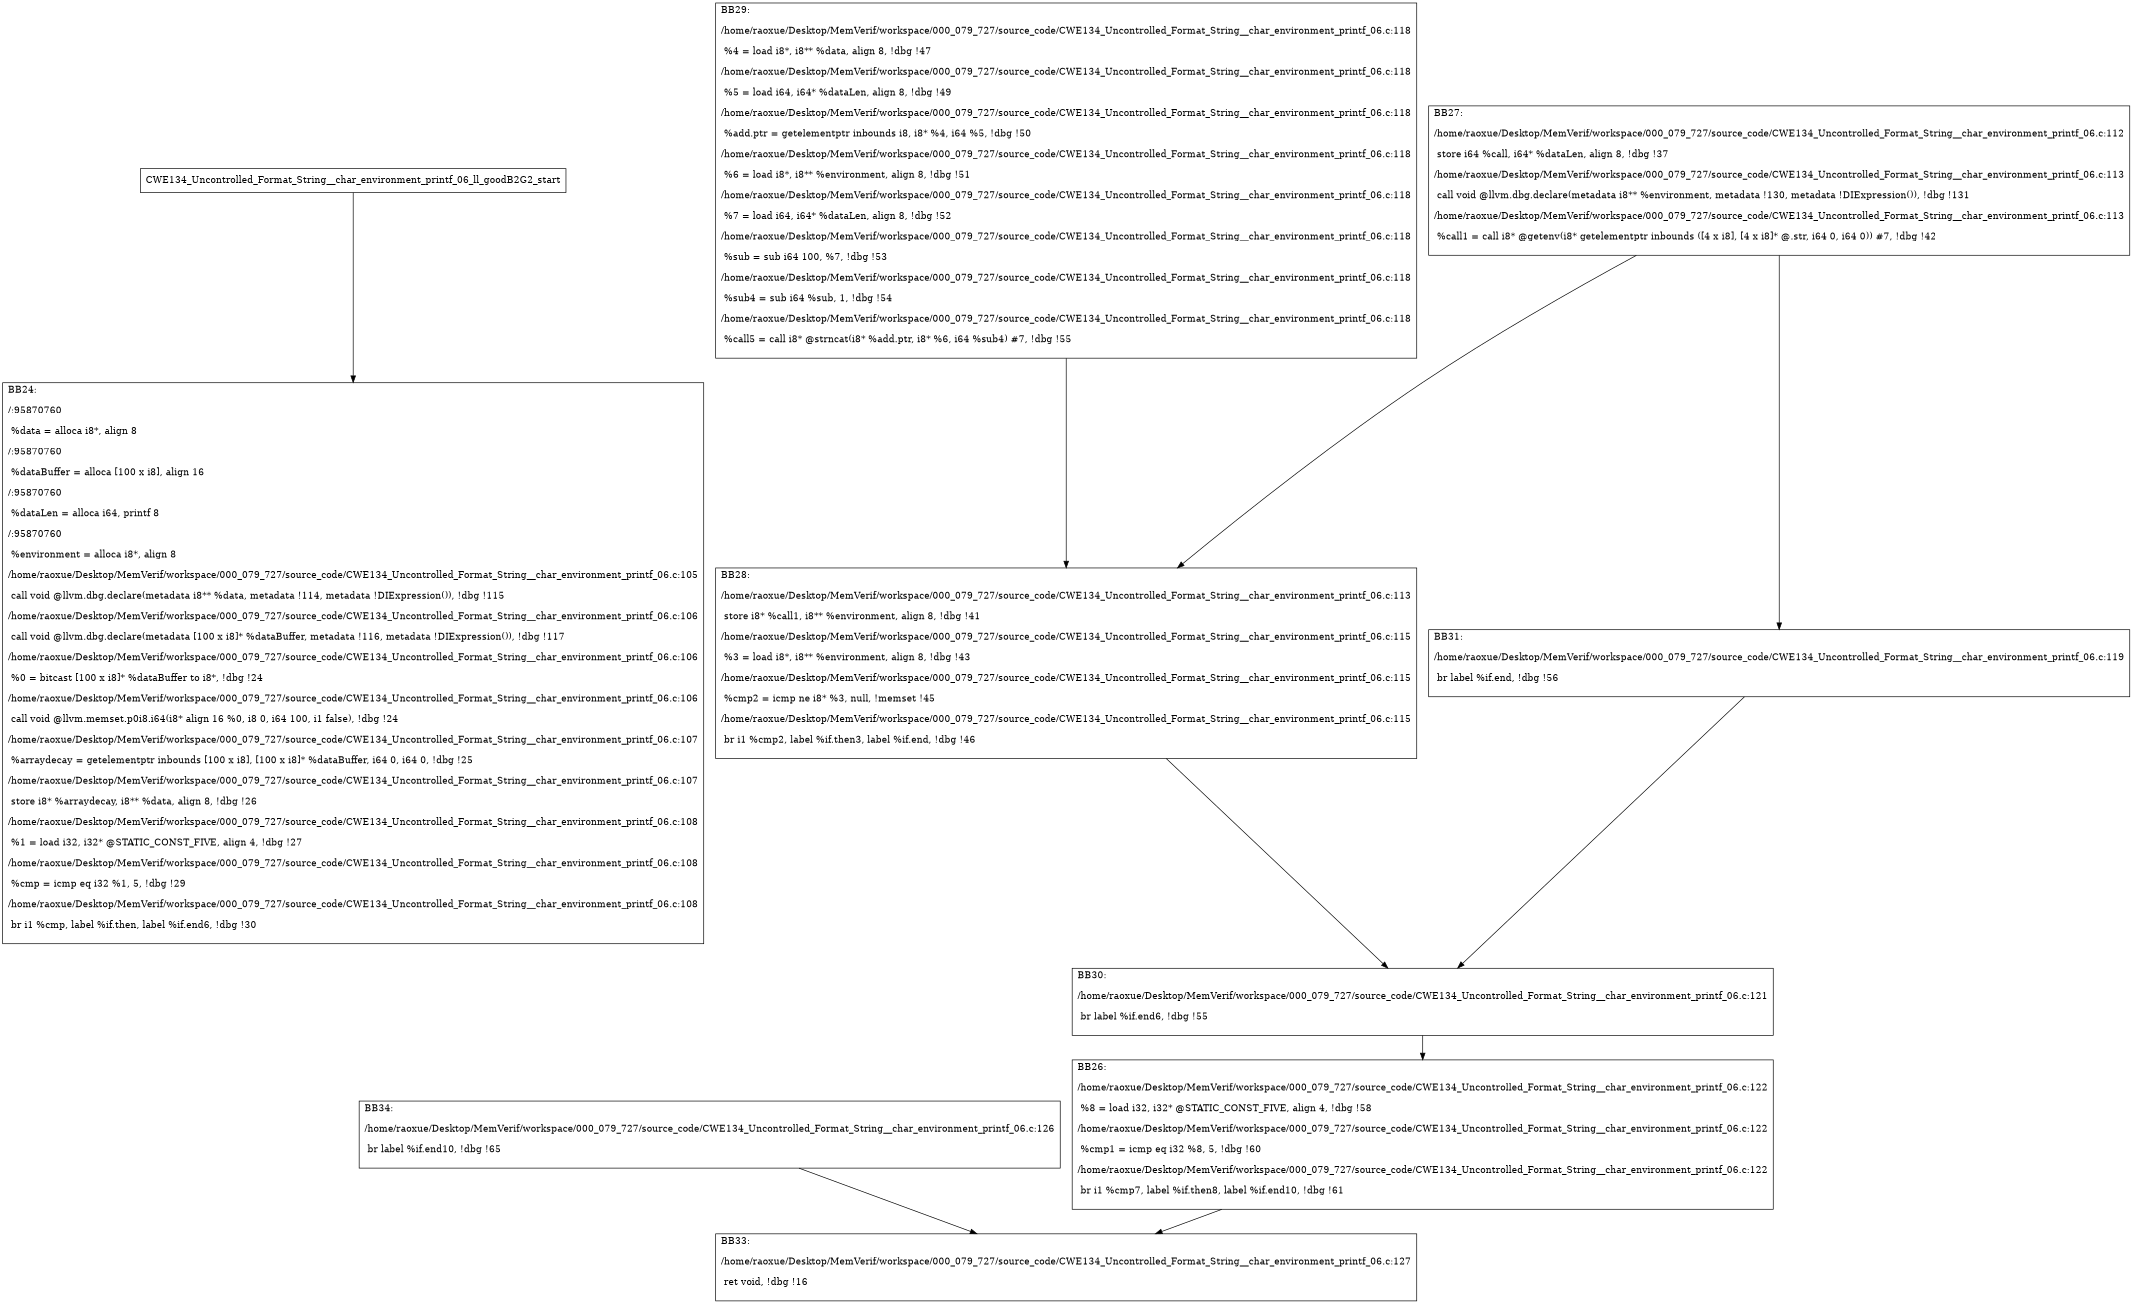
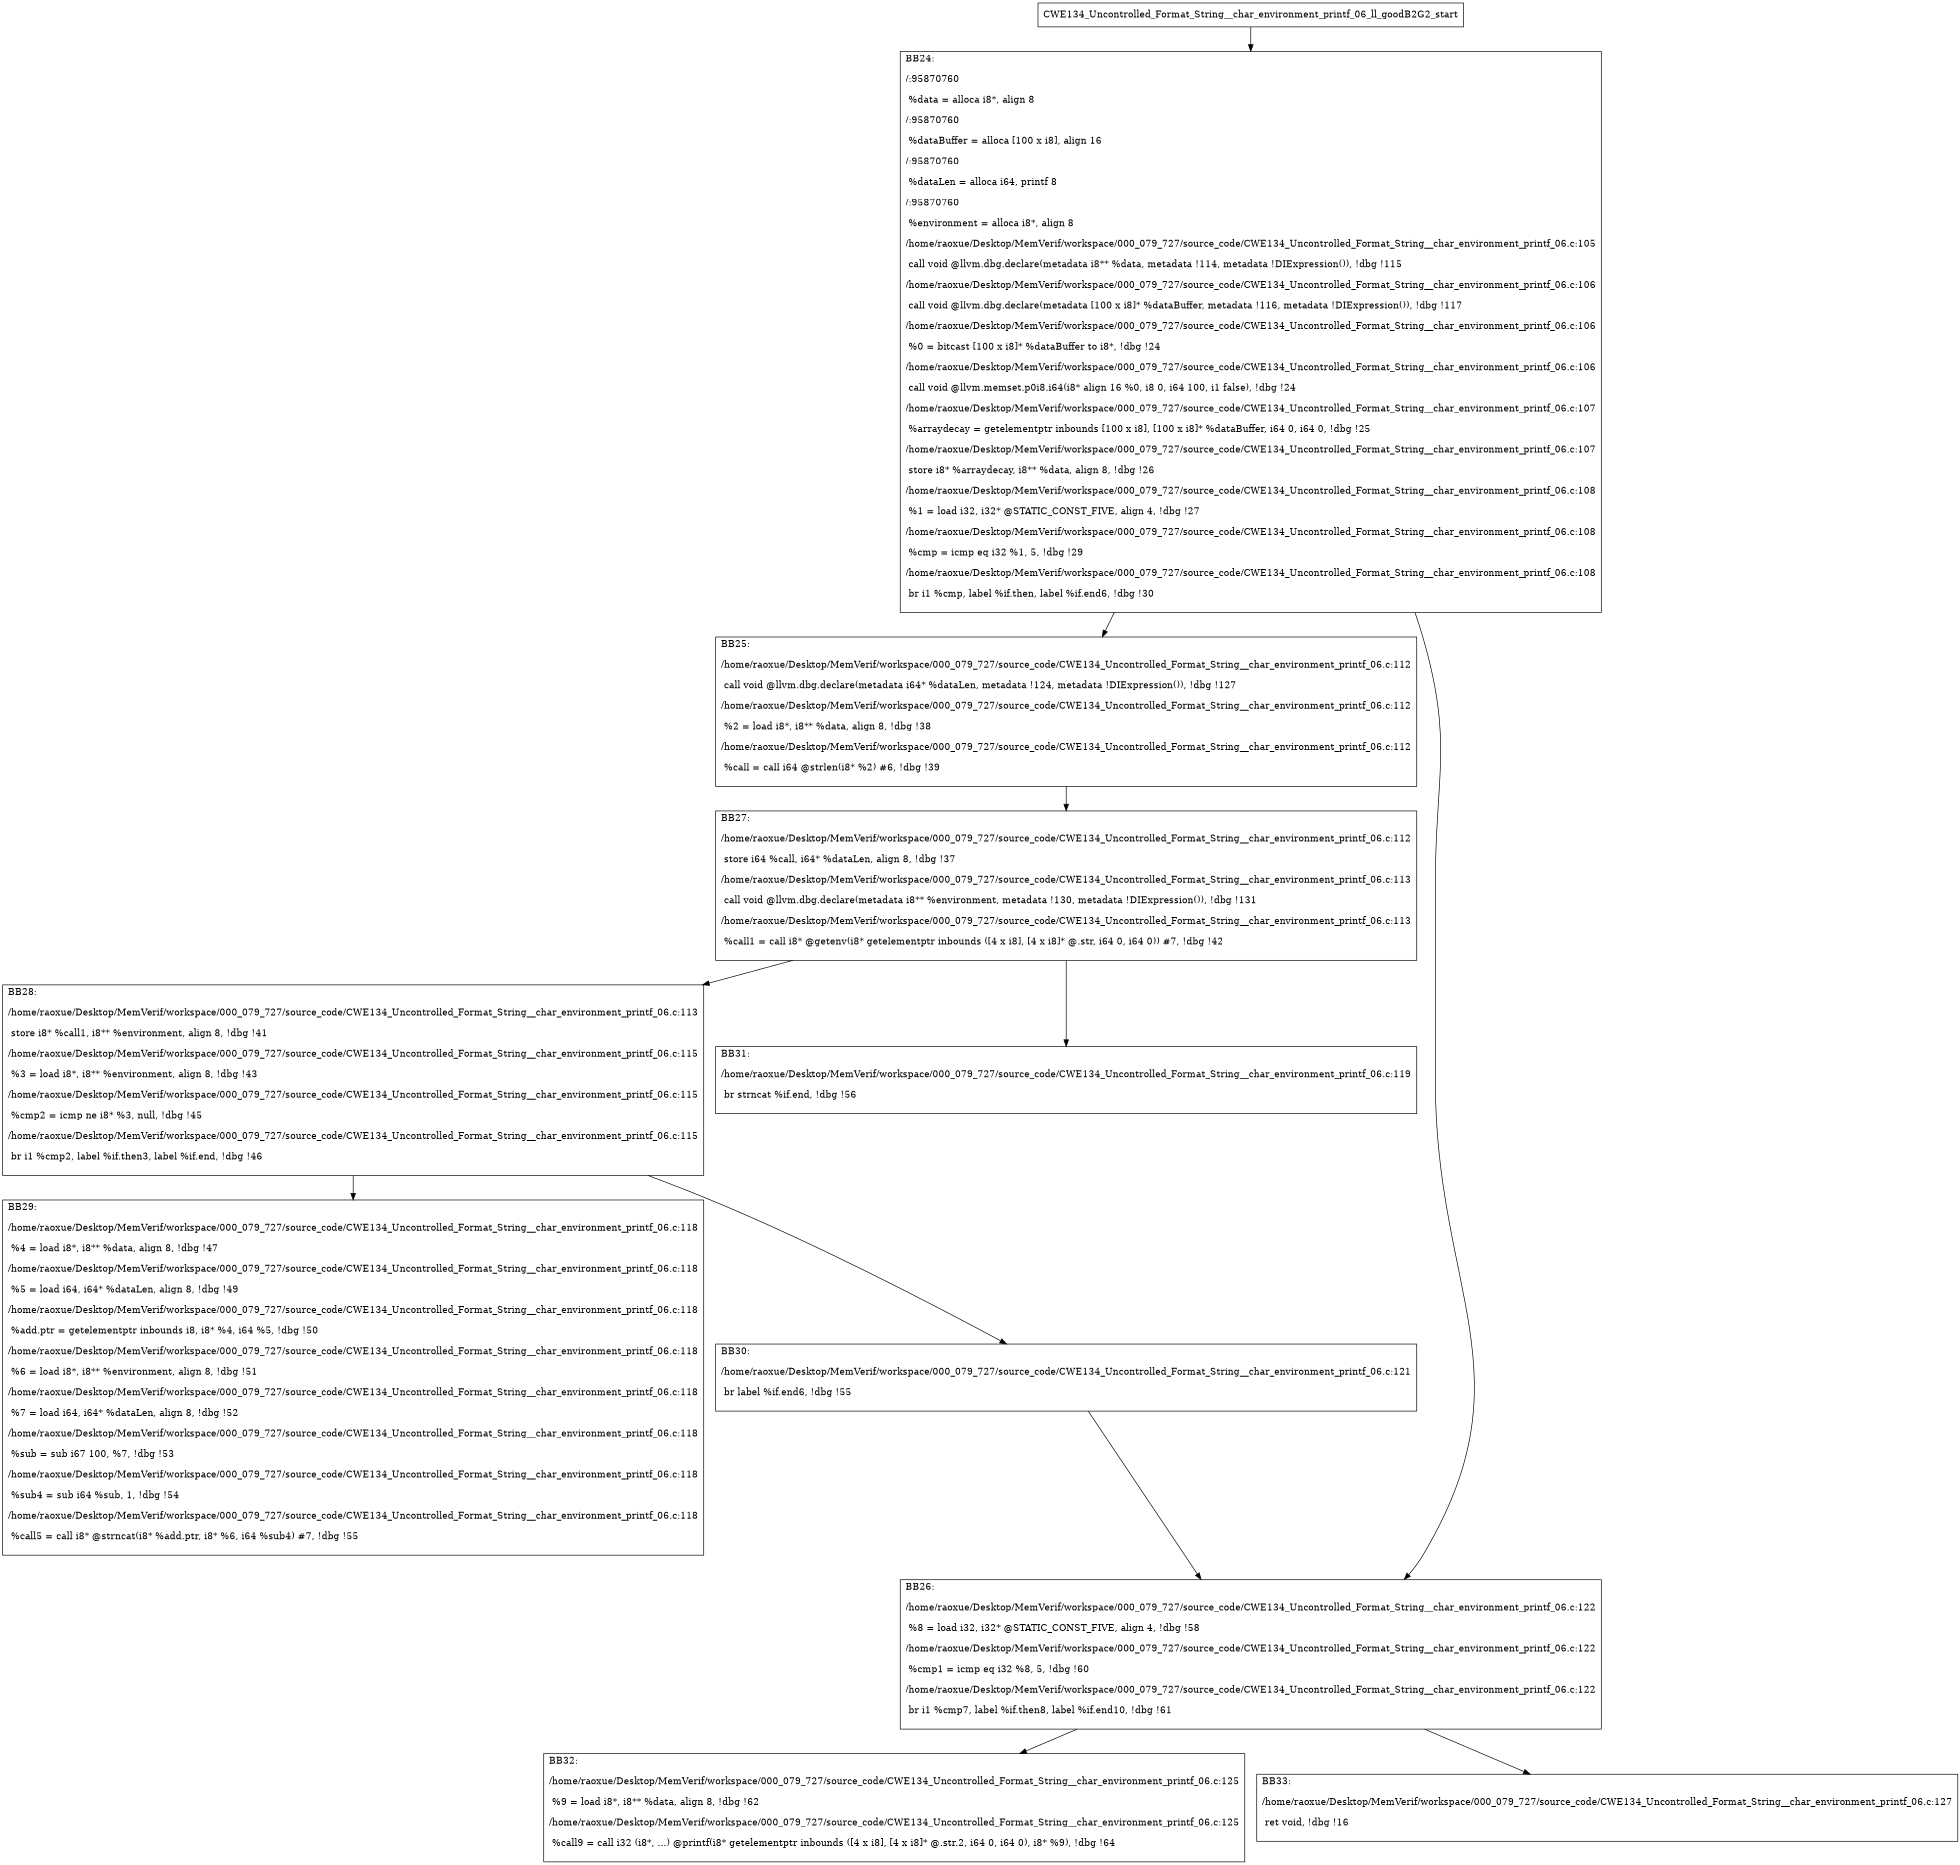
(804, 257) -> (91, 1454)
(1066, 460) -> (353, 1184)
(1496, 678) -> (789, 1095)
(828, 699) -> (105, 1116)
none -> (1066, 712)
(1604, 830) -> none
none -> (1436, 1101)
(710, 1135) -> none
none -> (894, 1808)
